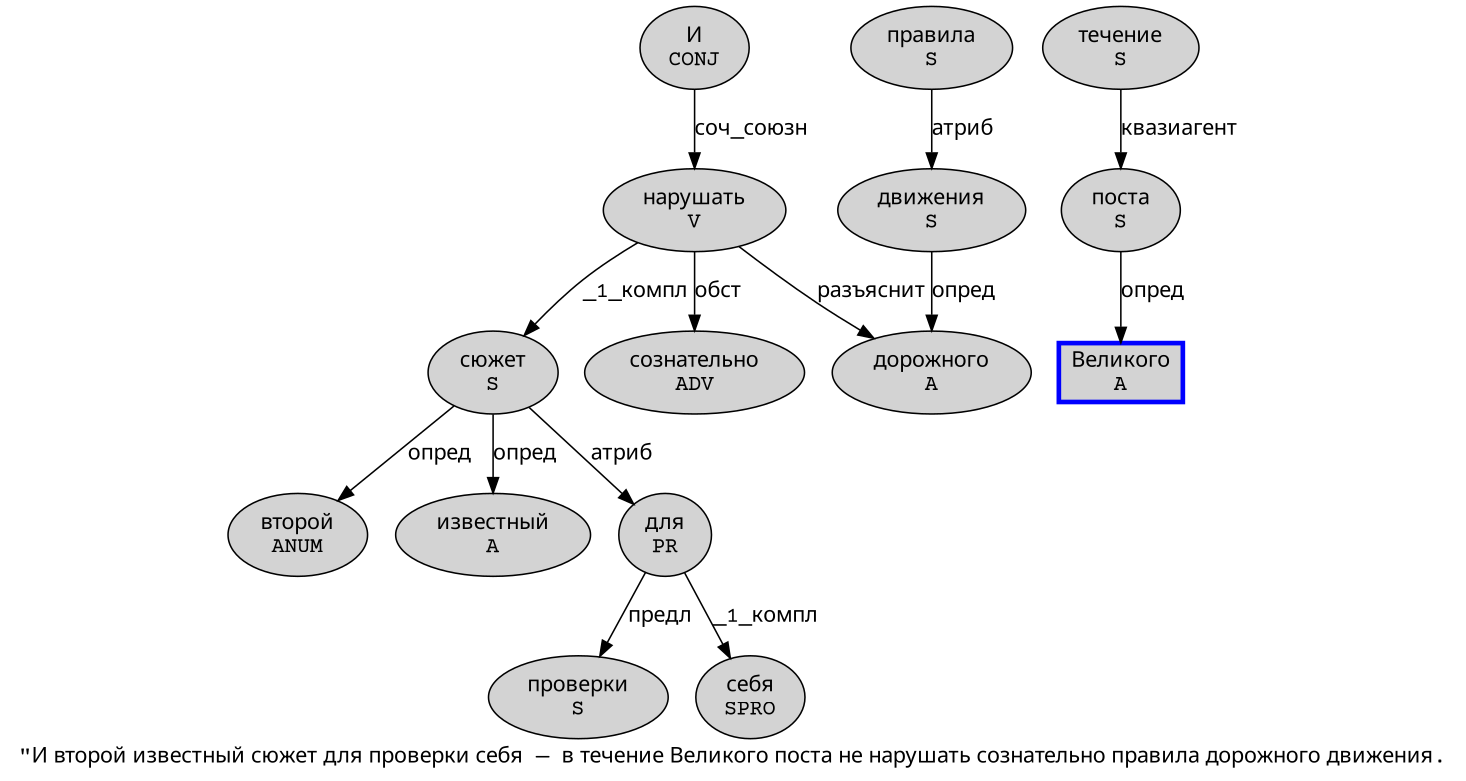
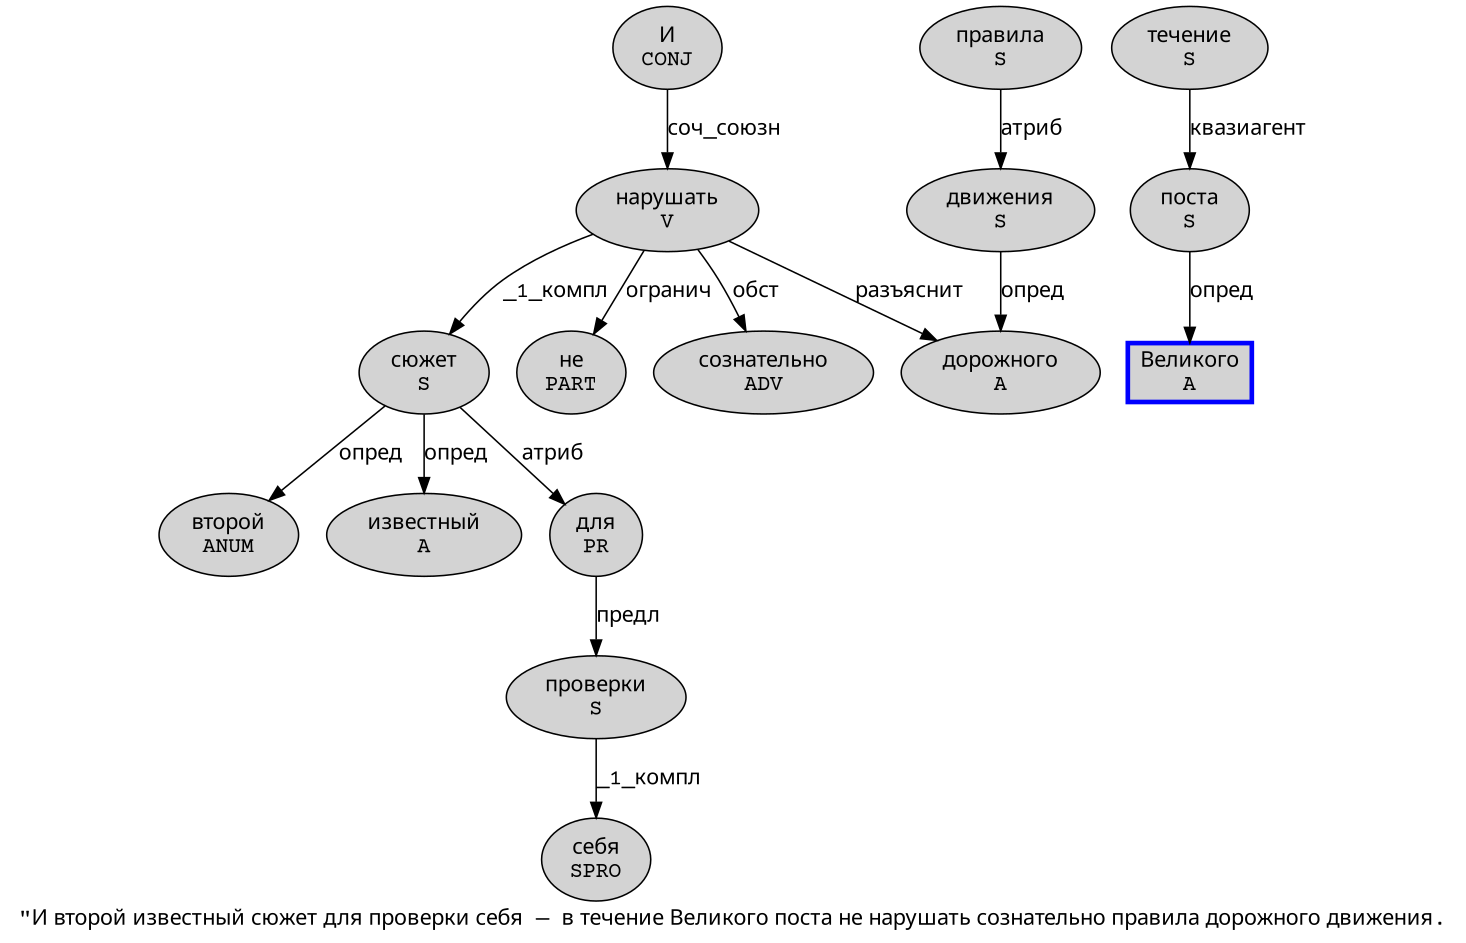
none -> (571, 373)
(704, 609) -> (596, 770)
